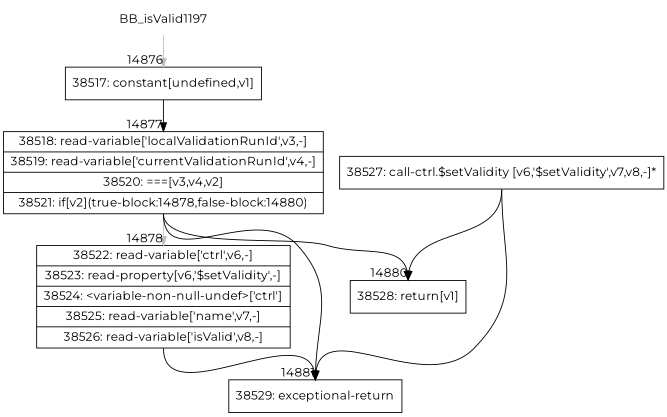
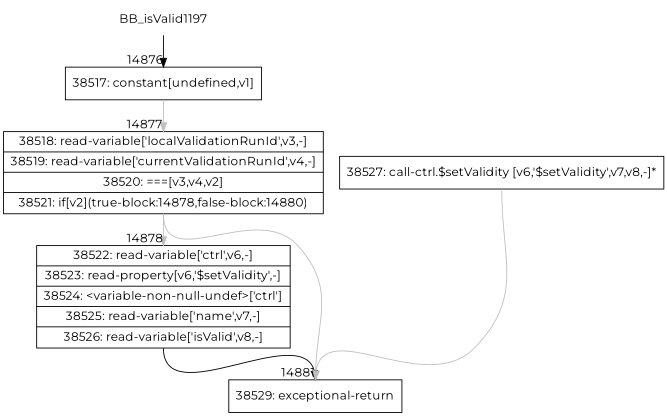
(163, 47) -> (163, 47)
(163, 111) -> (163, 111)
(282, 235) -> (288, 239)
(408, 297) -> none
(472, 350) -> (472, 350)
